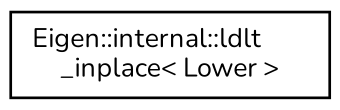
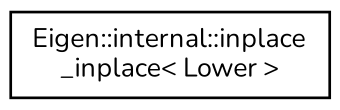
(170, 55) -> (170, 55)
